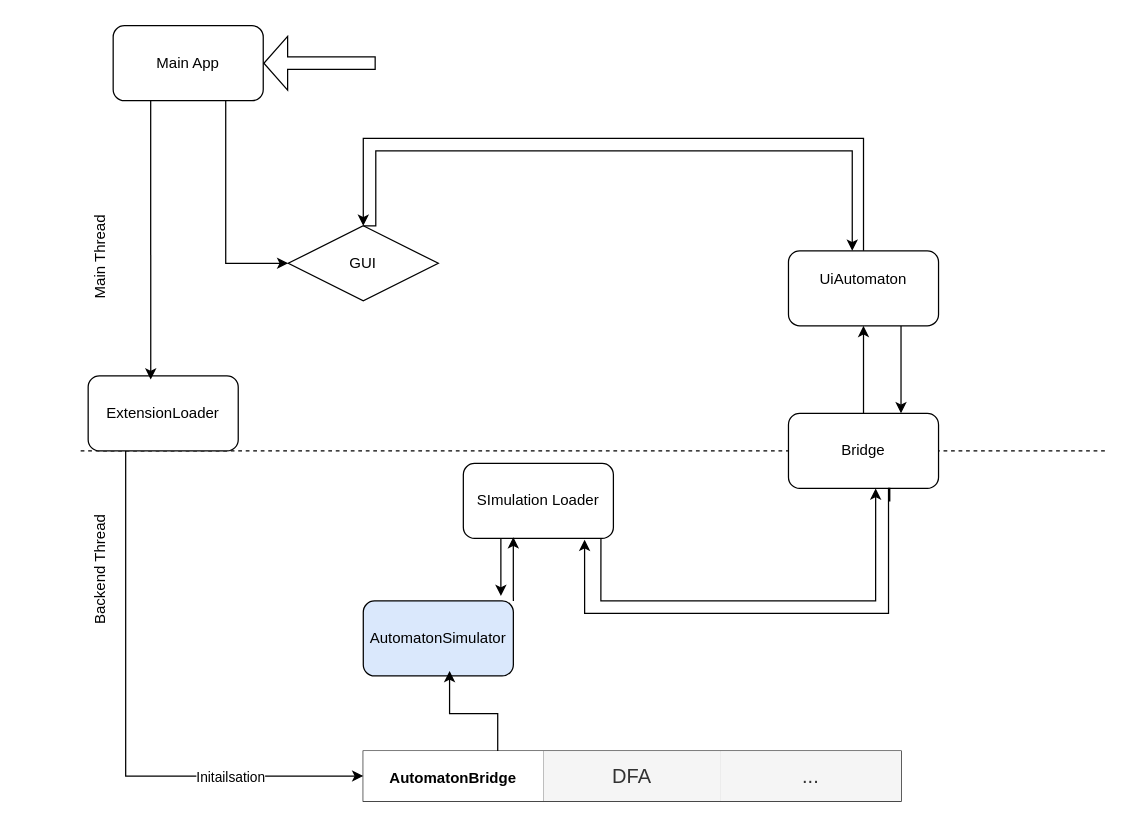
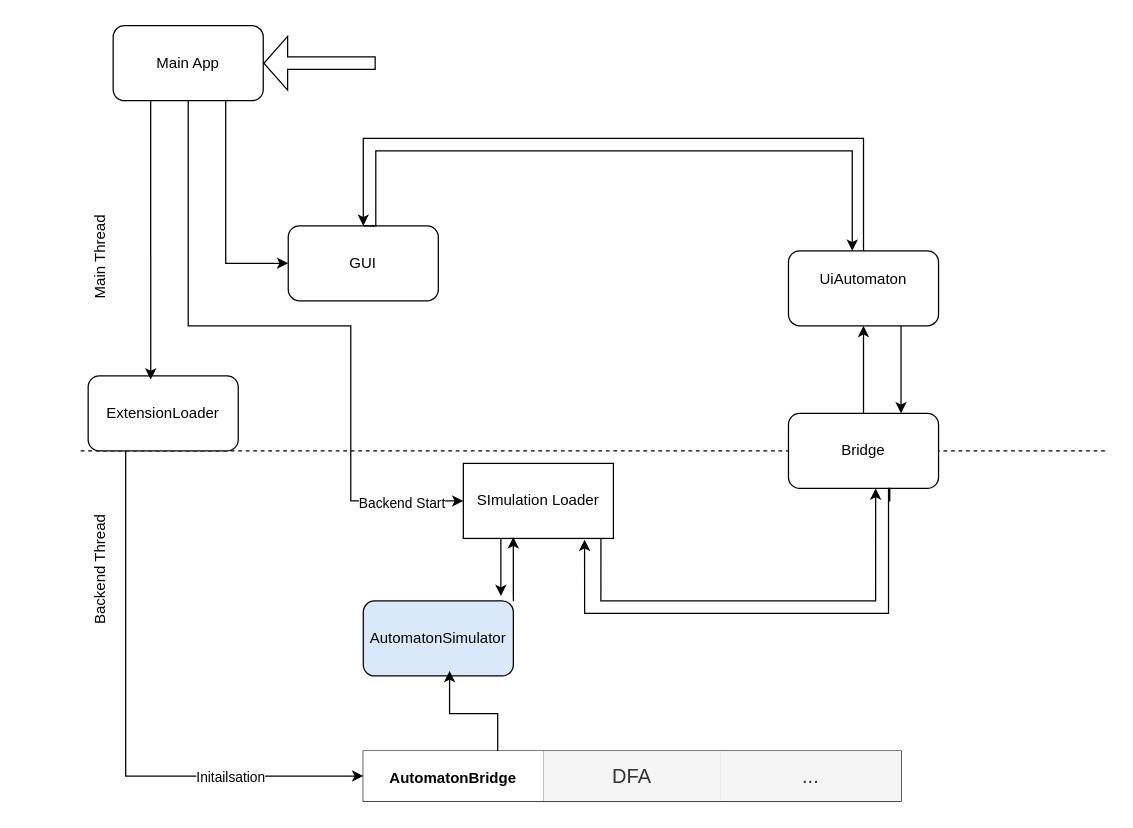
(363, 263) -> (363, 263)
none -> (296, 326)
(538, 501) -> (538, 501)
